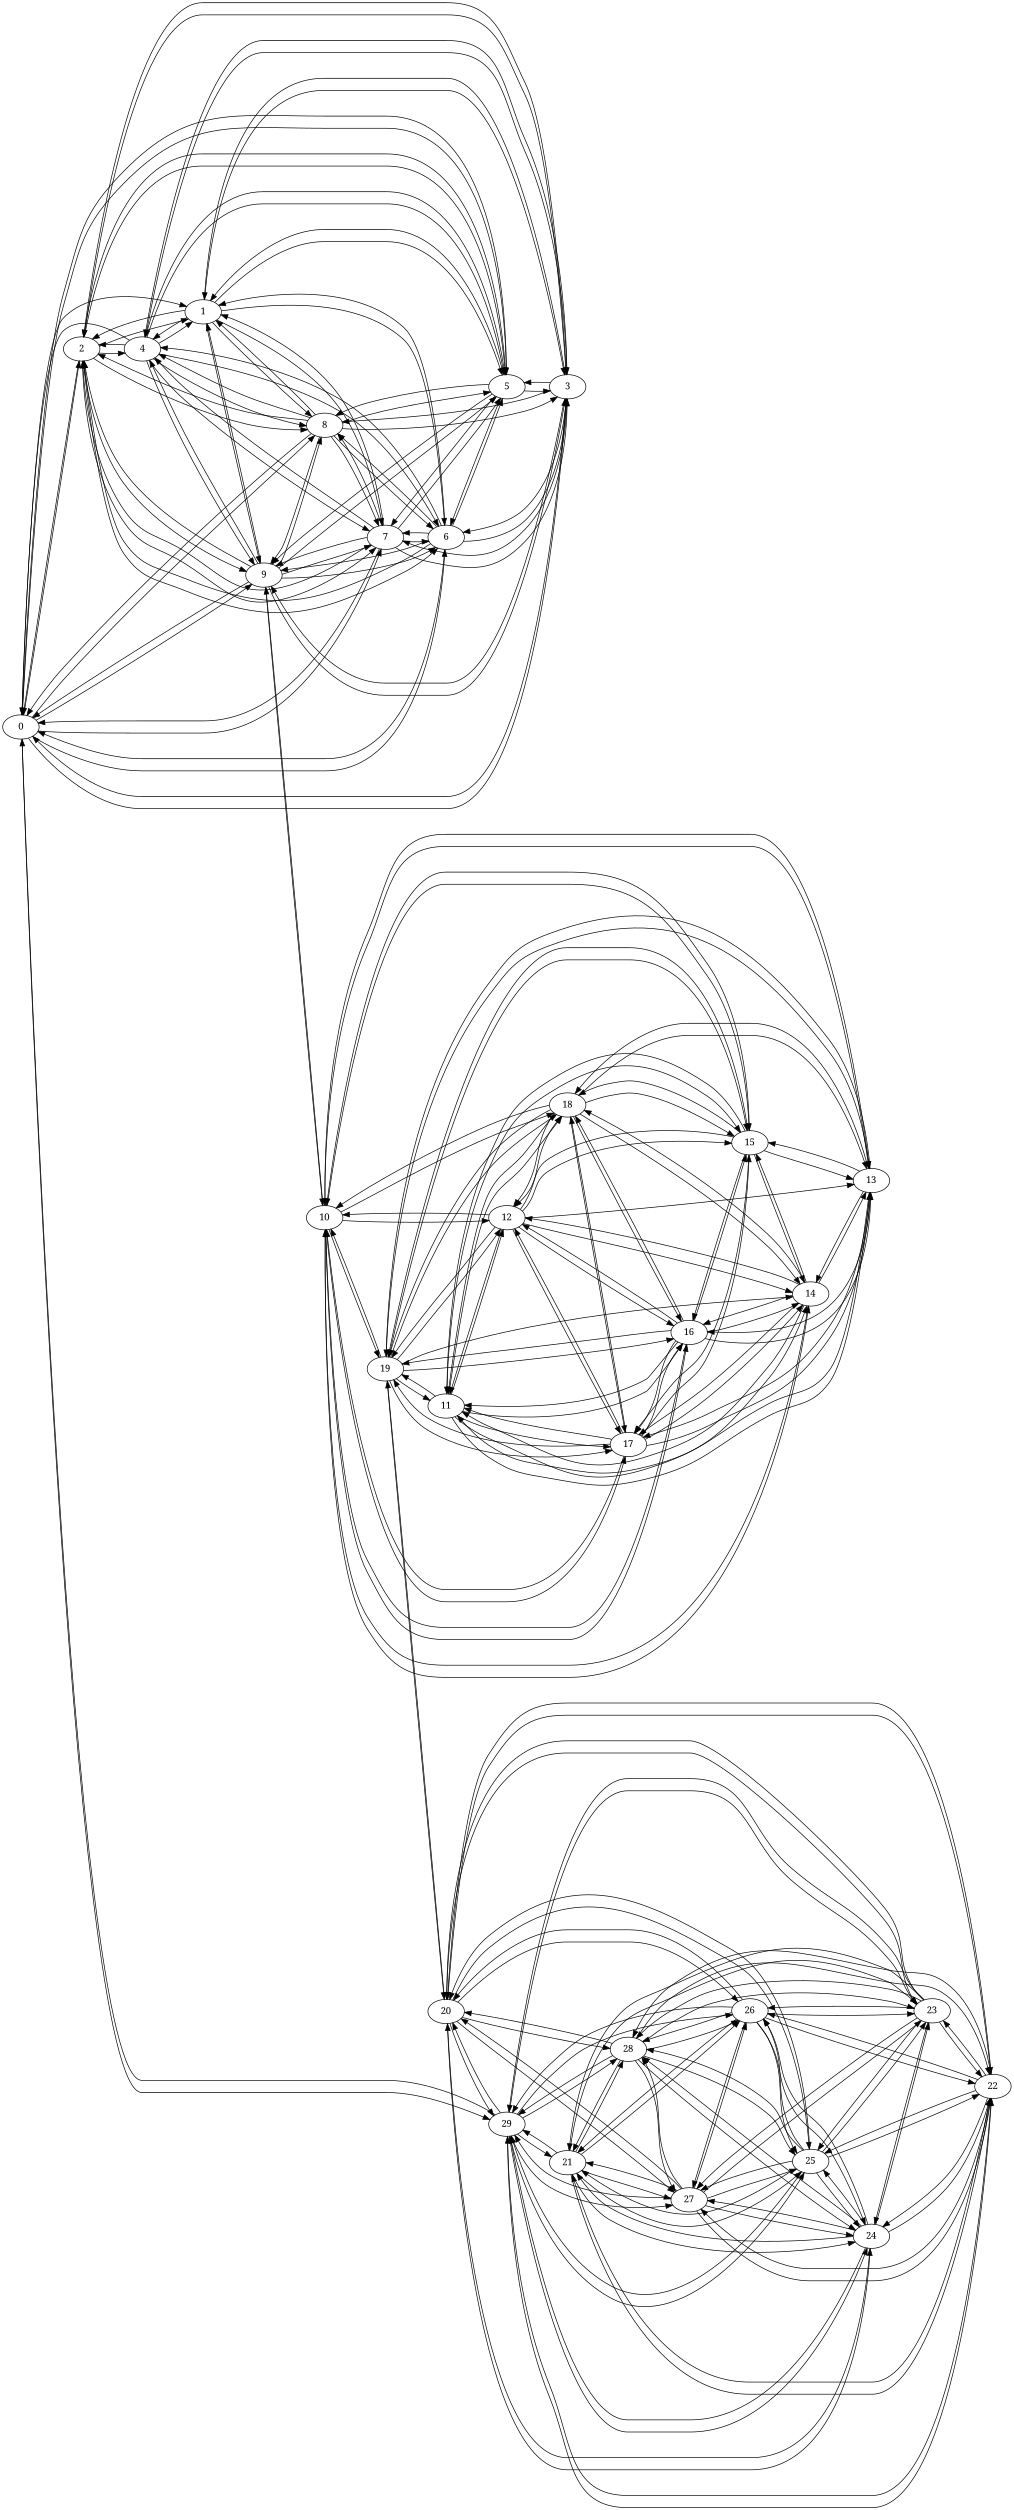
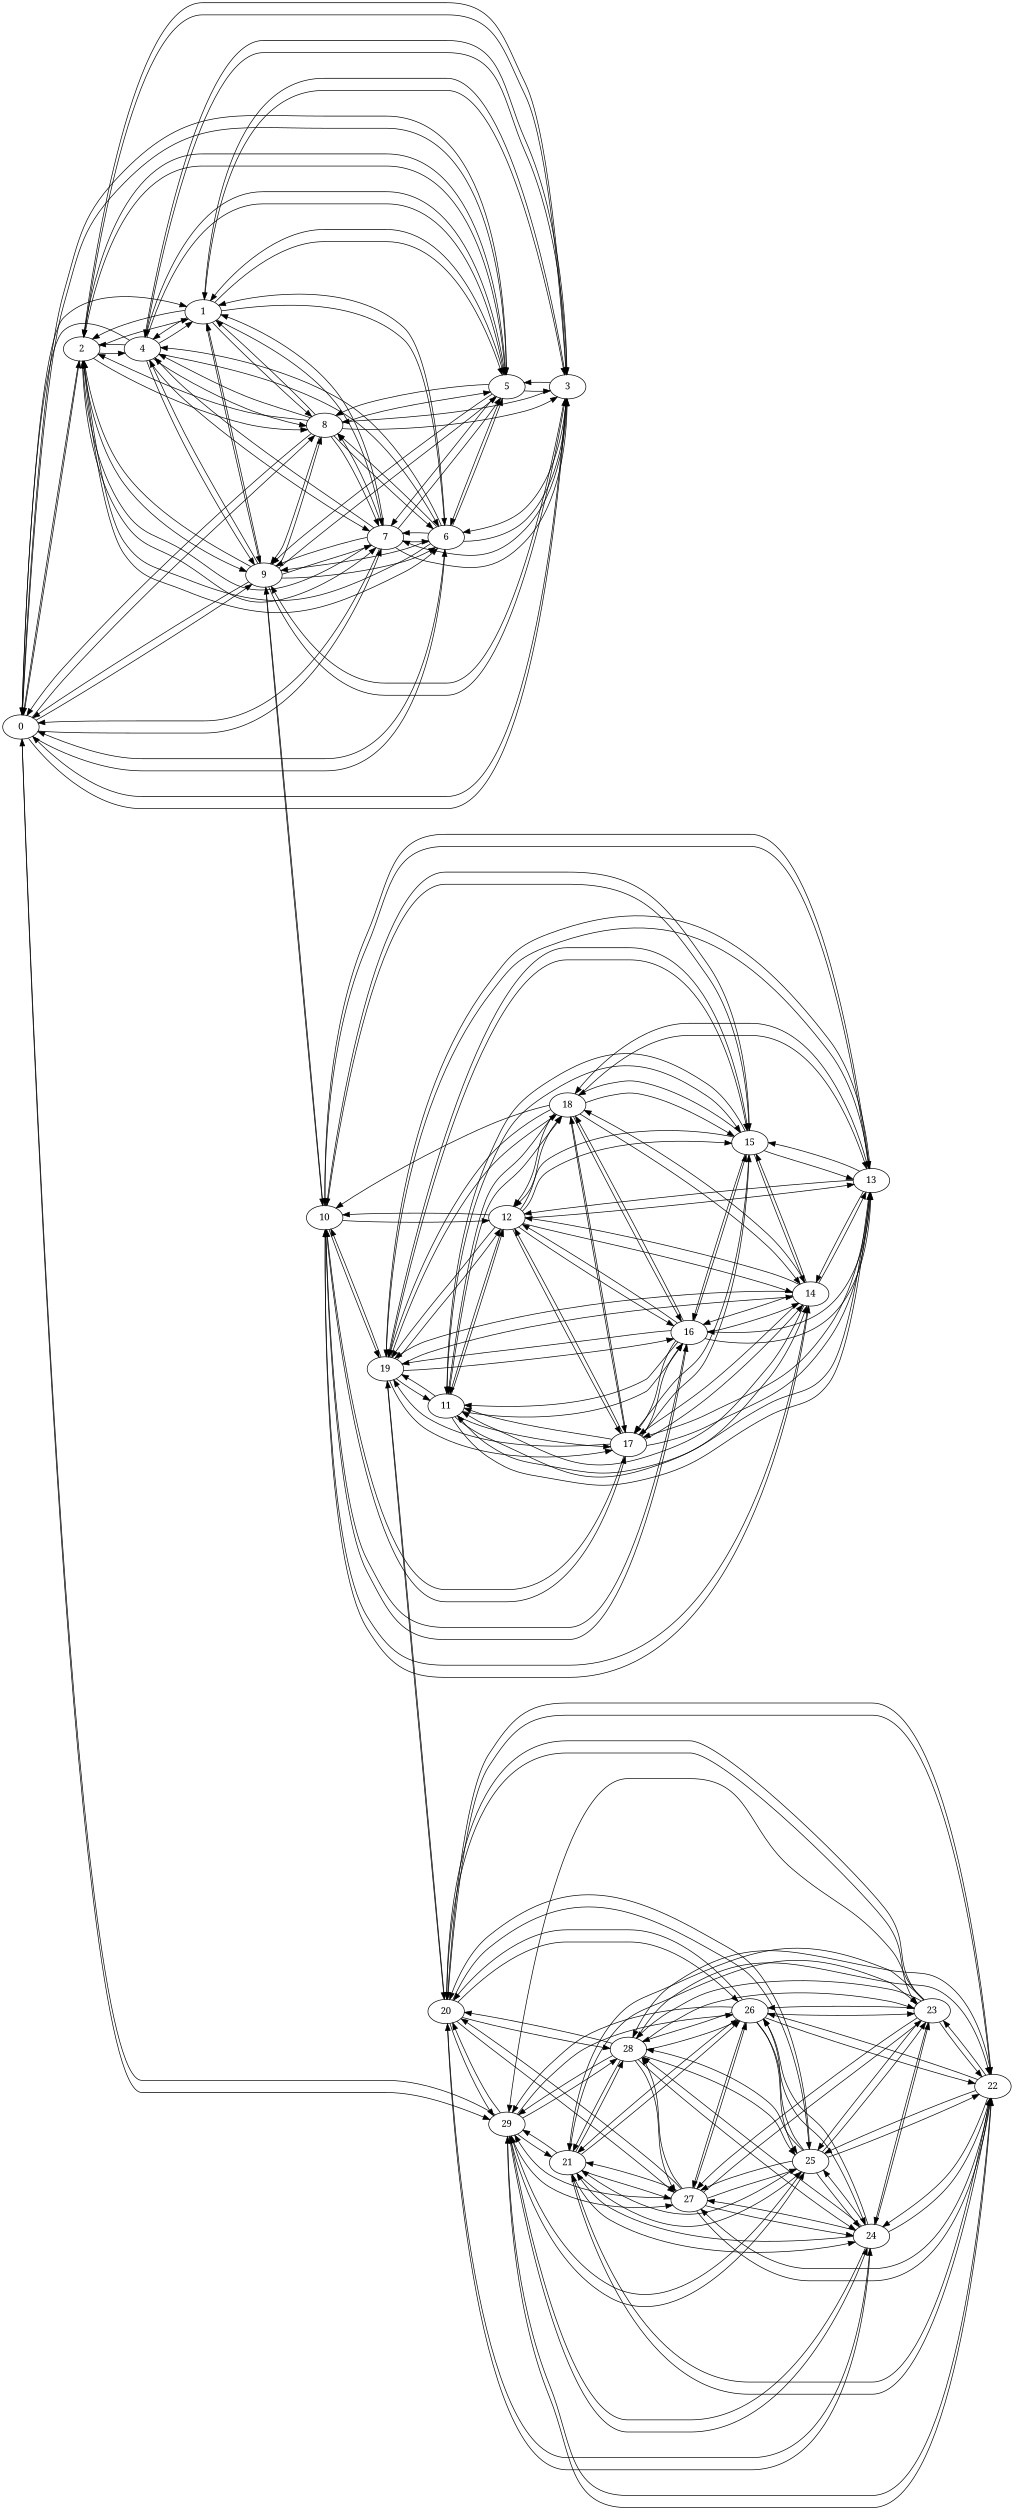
(447, 1157) -> none
none -> (692, 1194)
none -> (593, 1305)
(639, 1791) -> none
